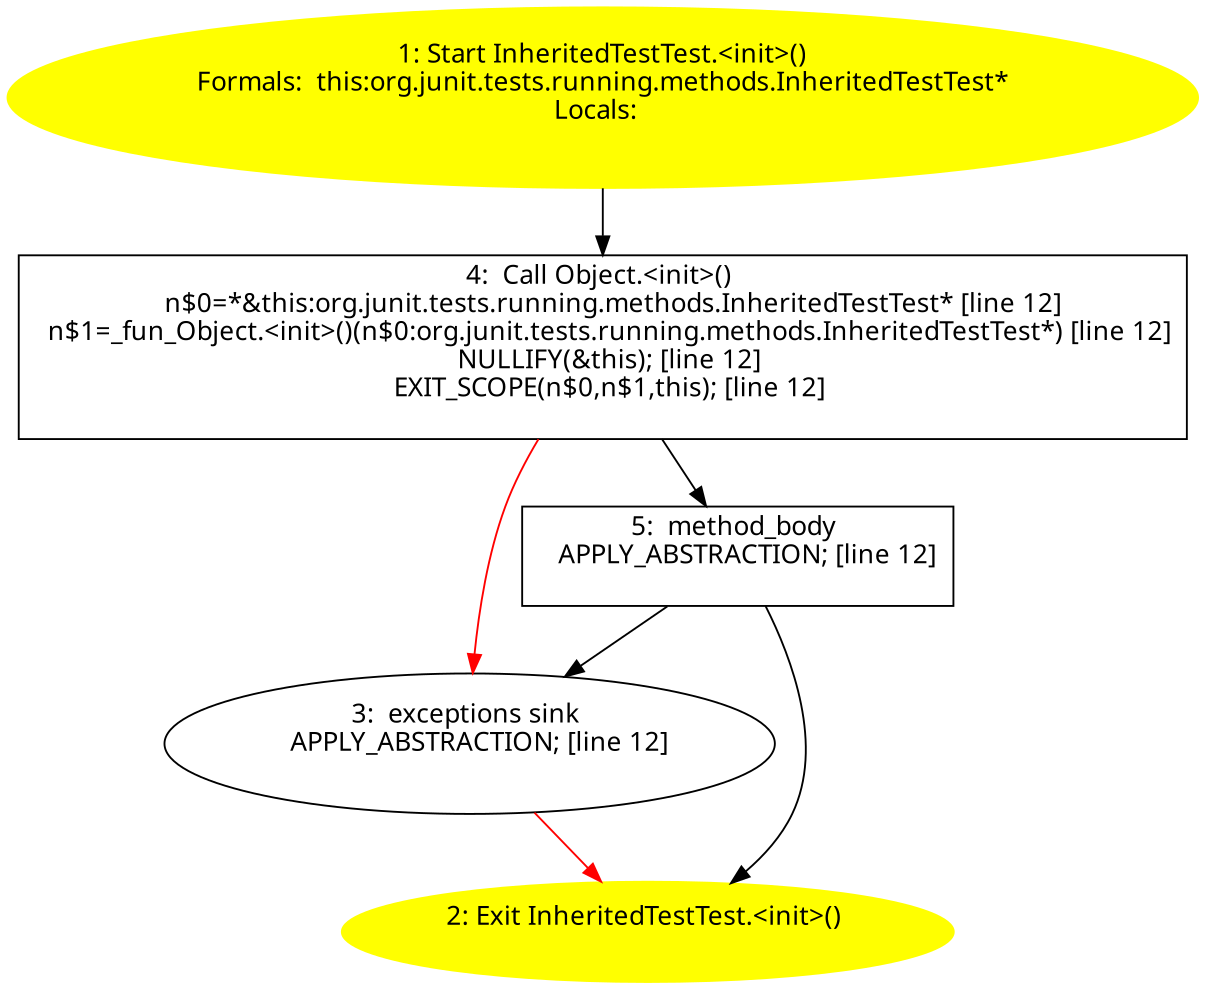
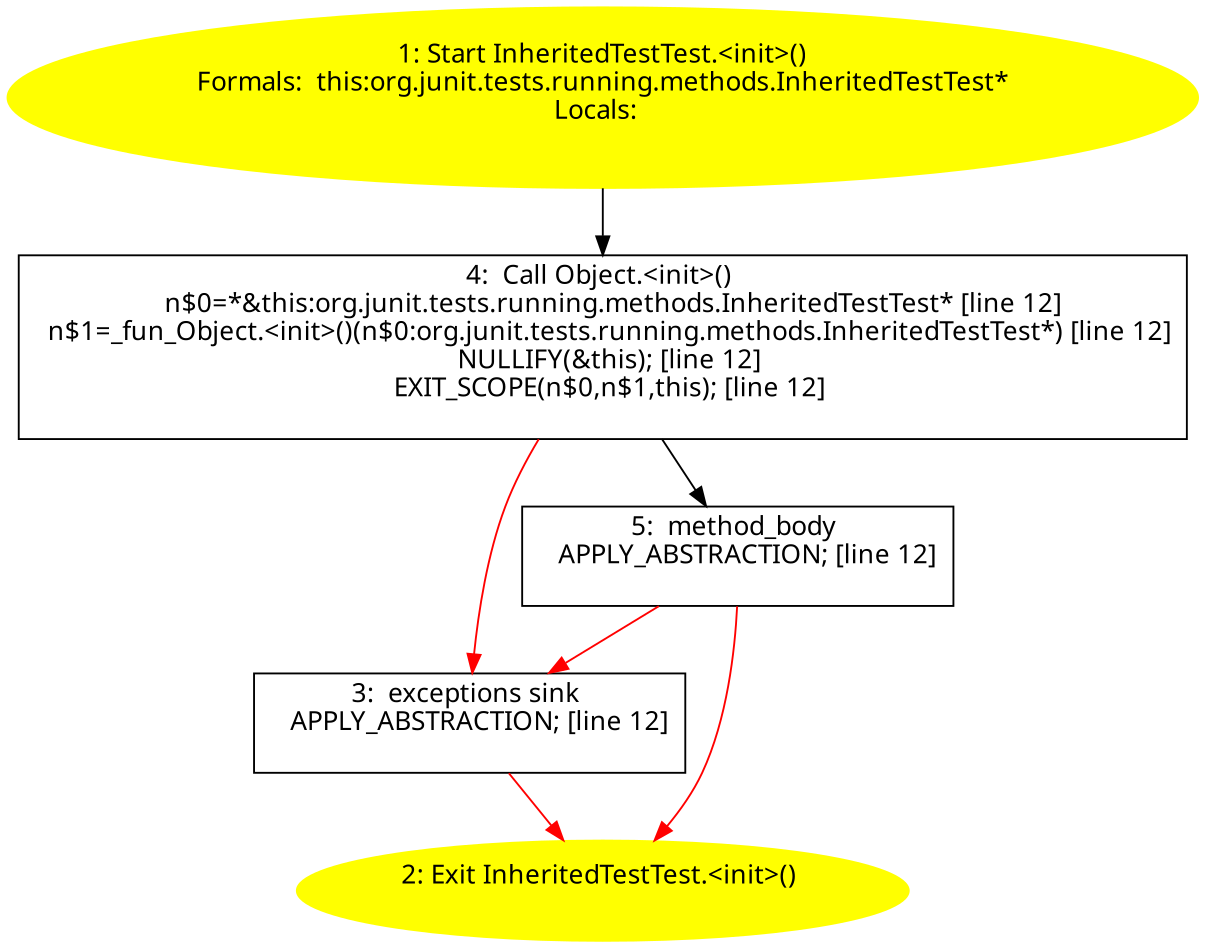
(624, 636) -> (612, 635)
(470, 744) -> (470, 723)
(805, 745) -> (720, 722)
